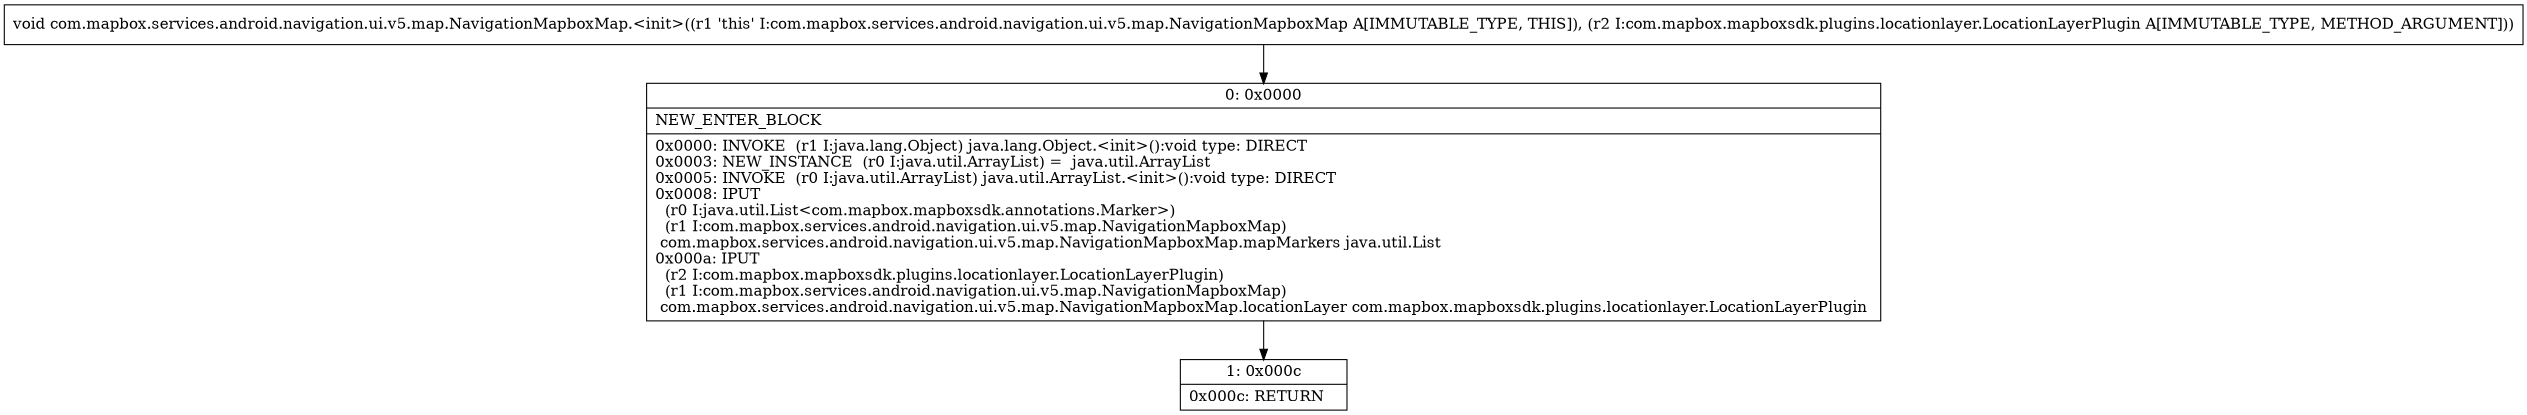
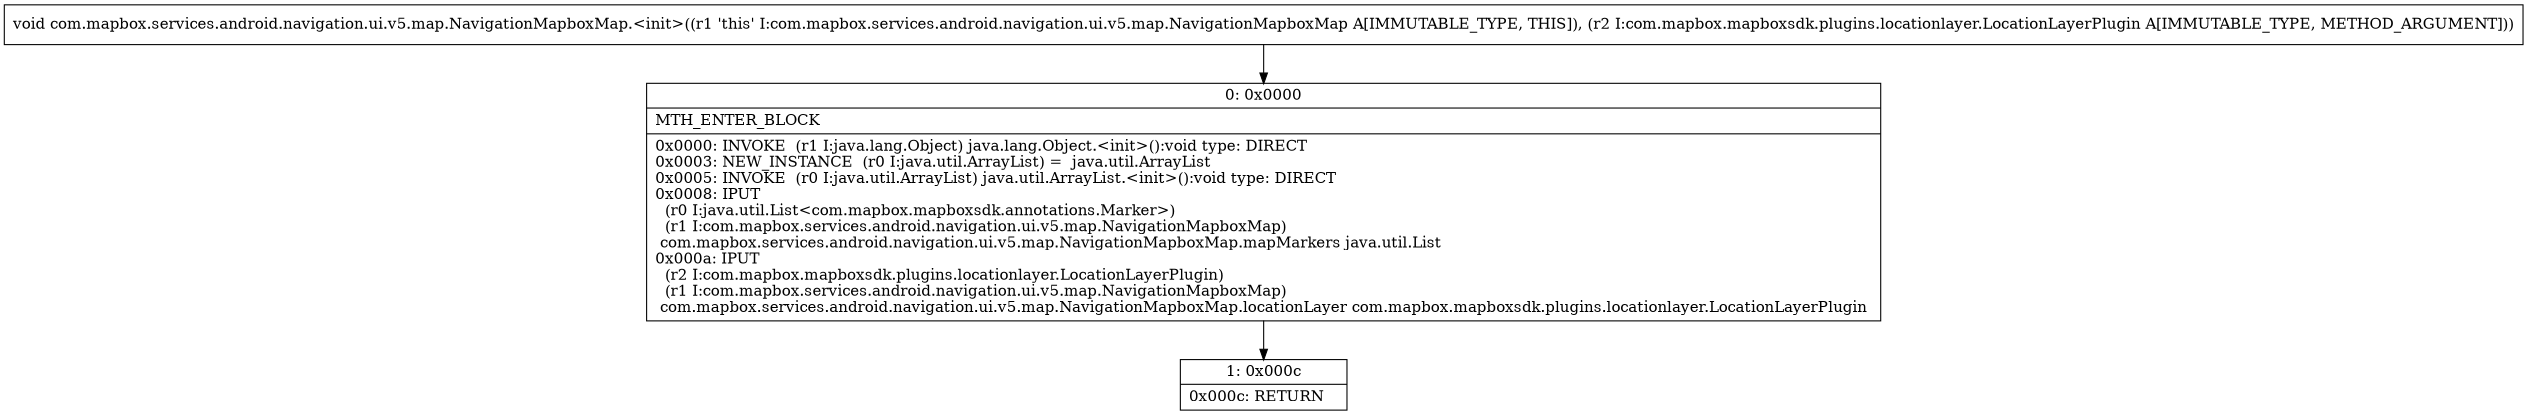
(739, 120) -> (738, 120)
